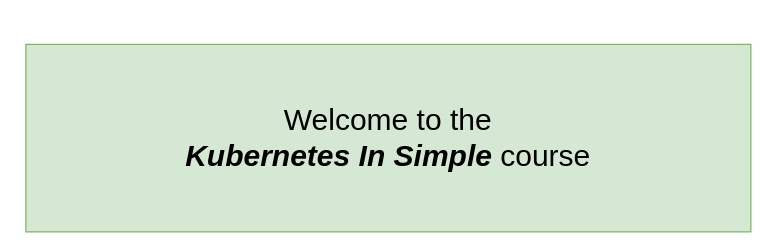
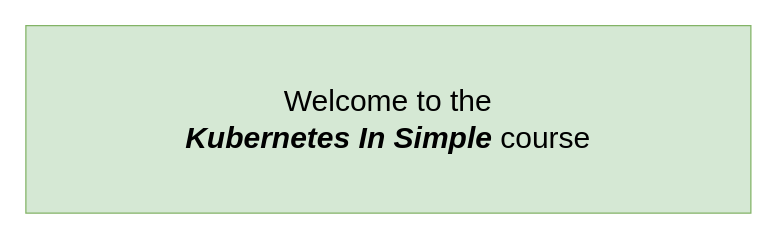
(388, 138) -> (388, 119)
